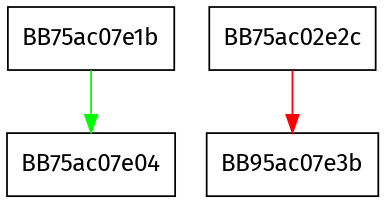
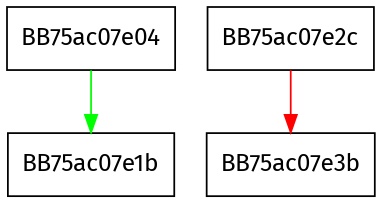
(292, 39) -> (291, 39)
(91, 93) -> (91, 93)
(292, 165) -> (291, 165)
